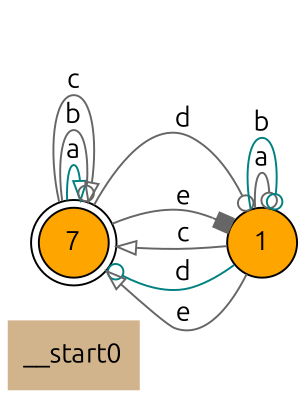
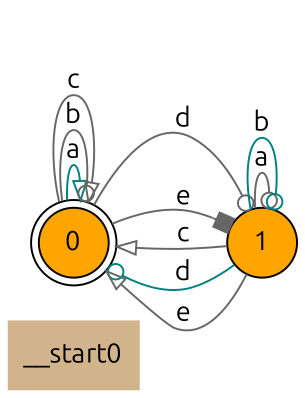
(74, 243) -> (74, 243)
